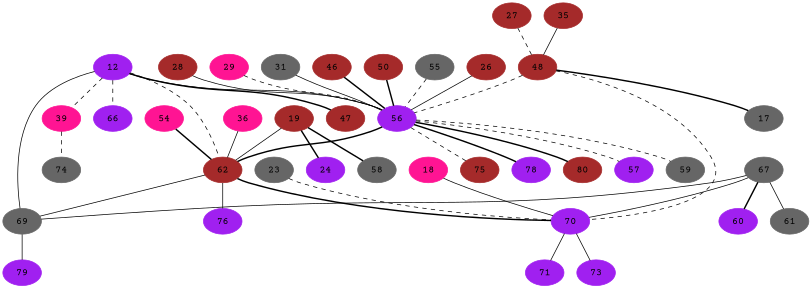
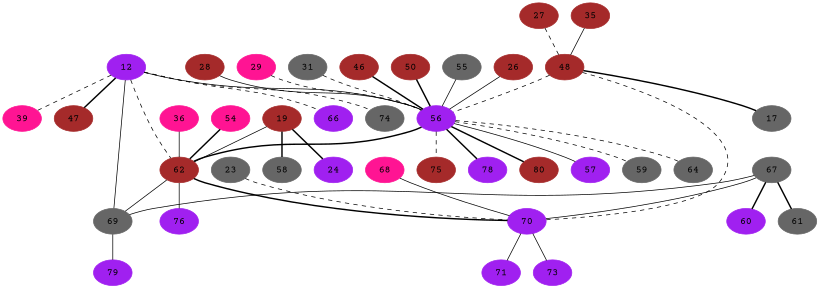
(337, 92) -> (362, 90)
(416, 93) -> (449, 93)
(519, 135) -> (515, 140)
(61, 144) -> (258, 89)
(428, 170) -> (385, 170)
none -> (693, 170)
(777, 196) -> (785, 196)
